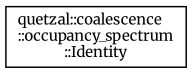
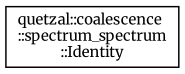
(96, 37) -> (92, 37)
